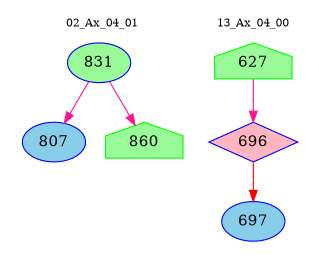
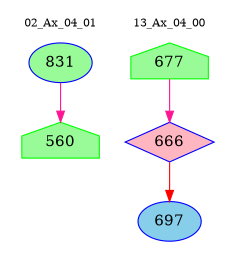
(253, 63) -> (170, 63)
(54, 142) -> none
(144, 142) -> (61, 142)
(253, 142) -> (170, 142)
